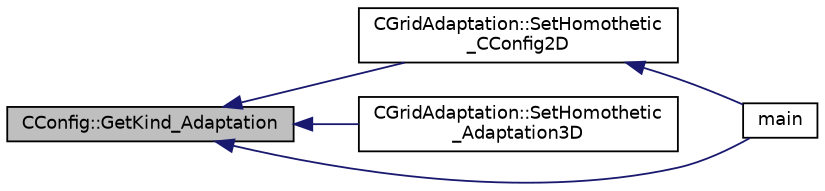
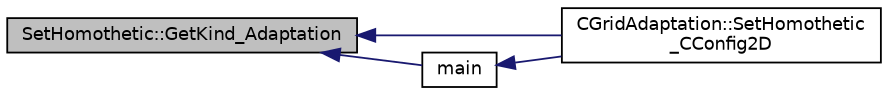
(694, 85) -> (538, 60)
(150, 124) -> (182, 35)
(518, 124) -> none
